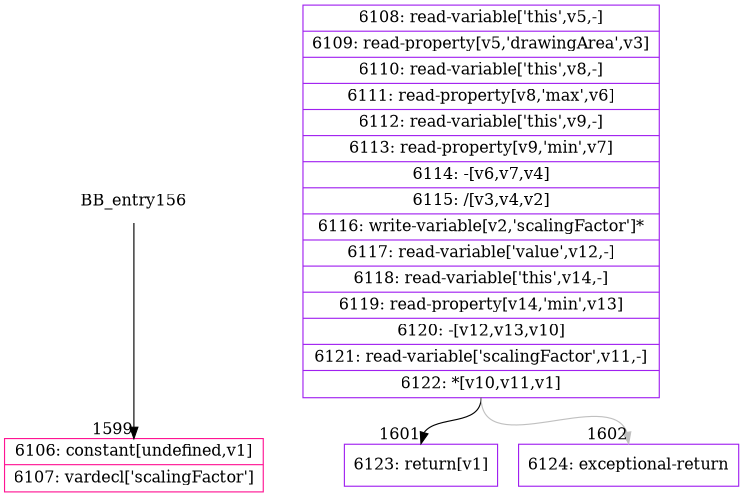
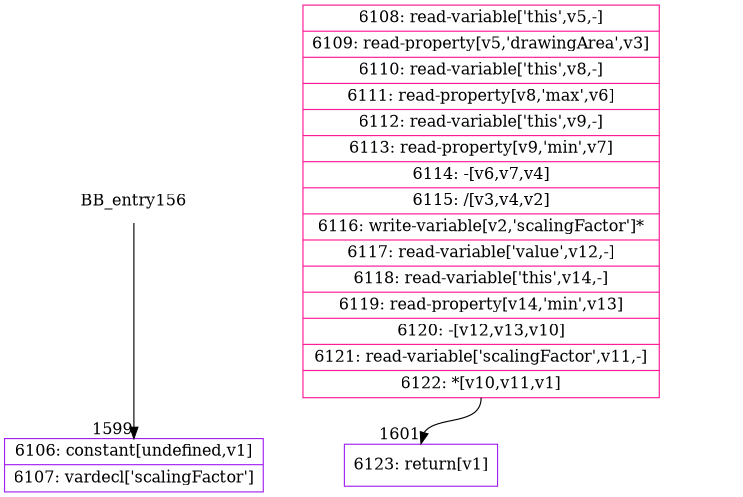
(481, 201) -> (481, 201)
(134, 465) -> (134, 465)
(629, 465) -> none
